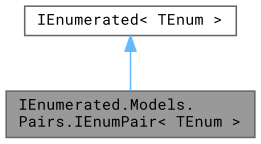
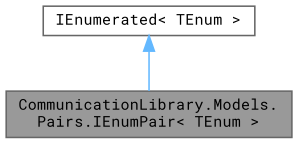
(131, 114) -> (149, 114)
